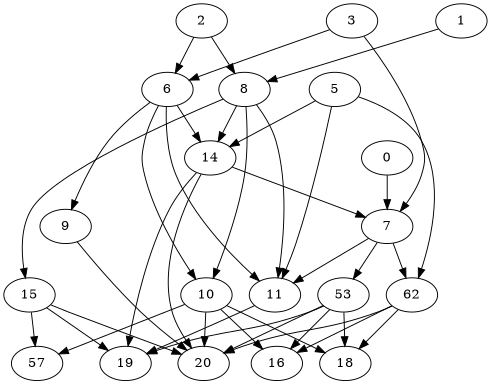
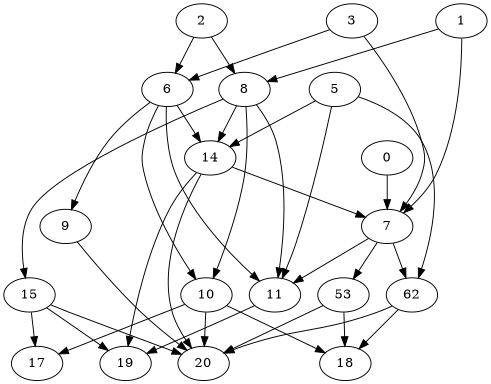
none -> (452, 128)
(249, 328) -> none
(37, 363) -> (37, 363)
(277, 363) -> none
